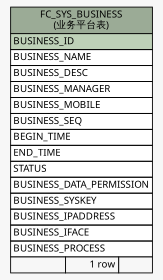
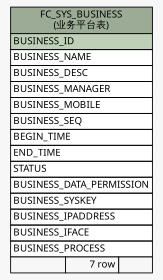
(103, 265) -> (103, 265)
